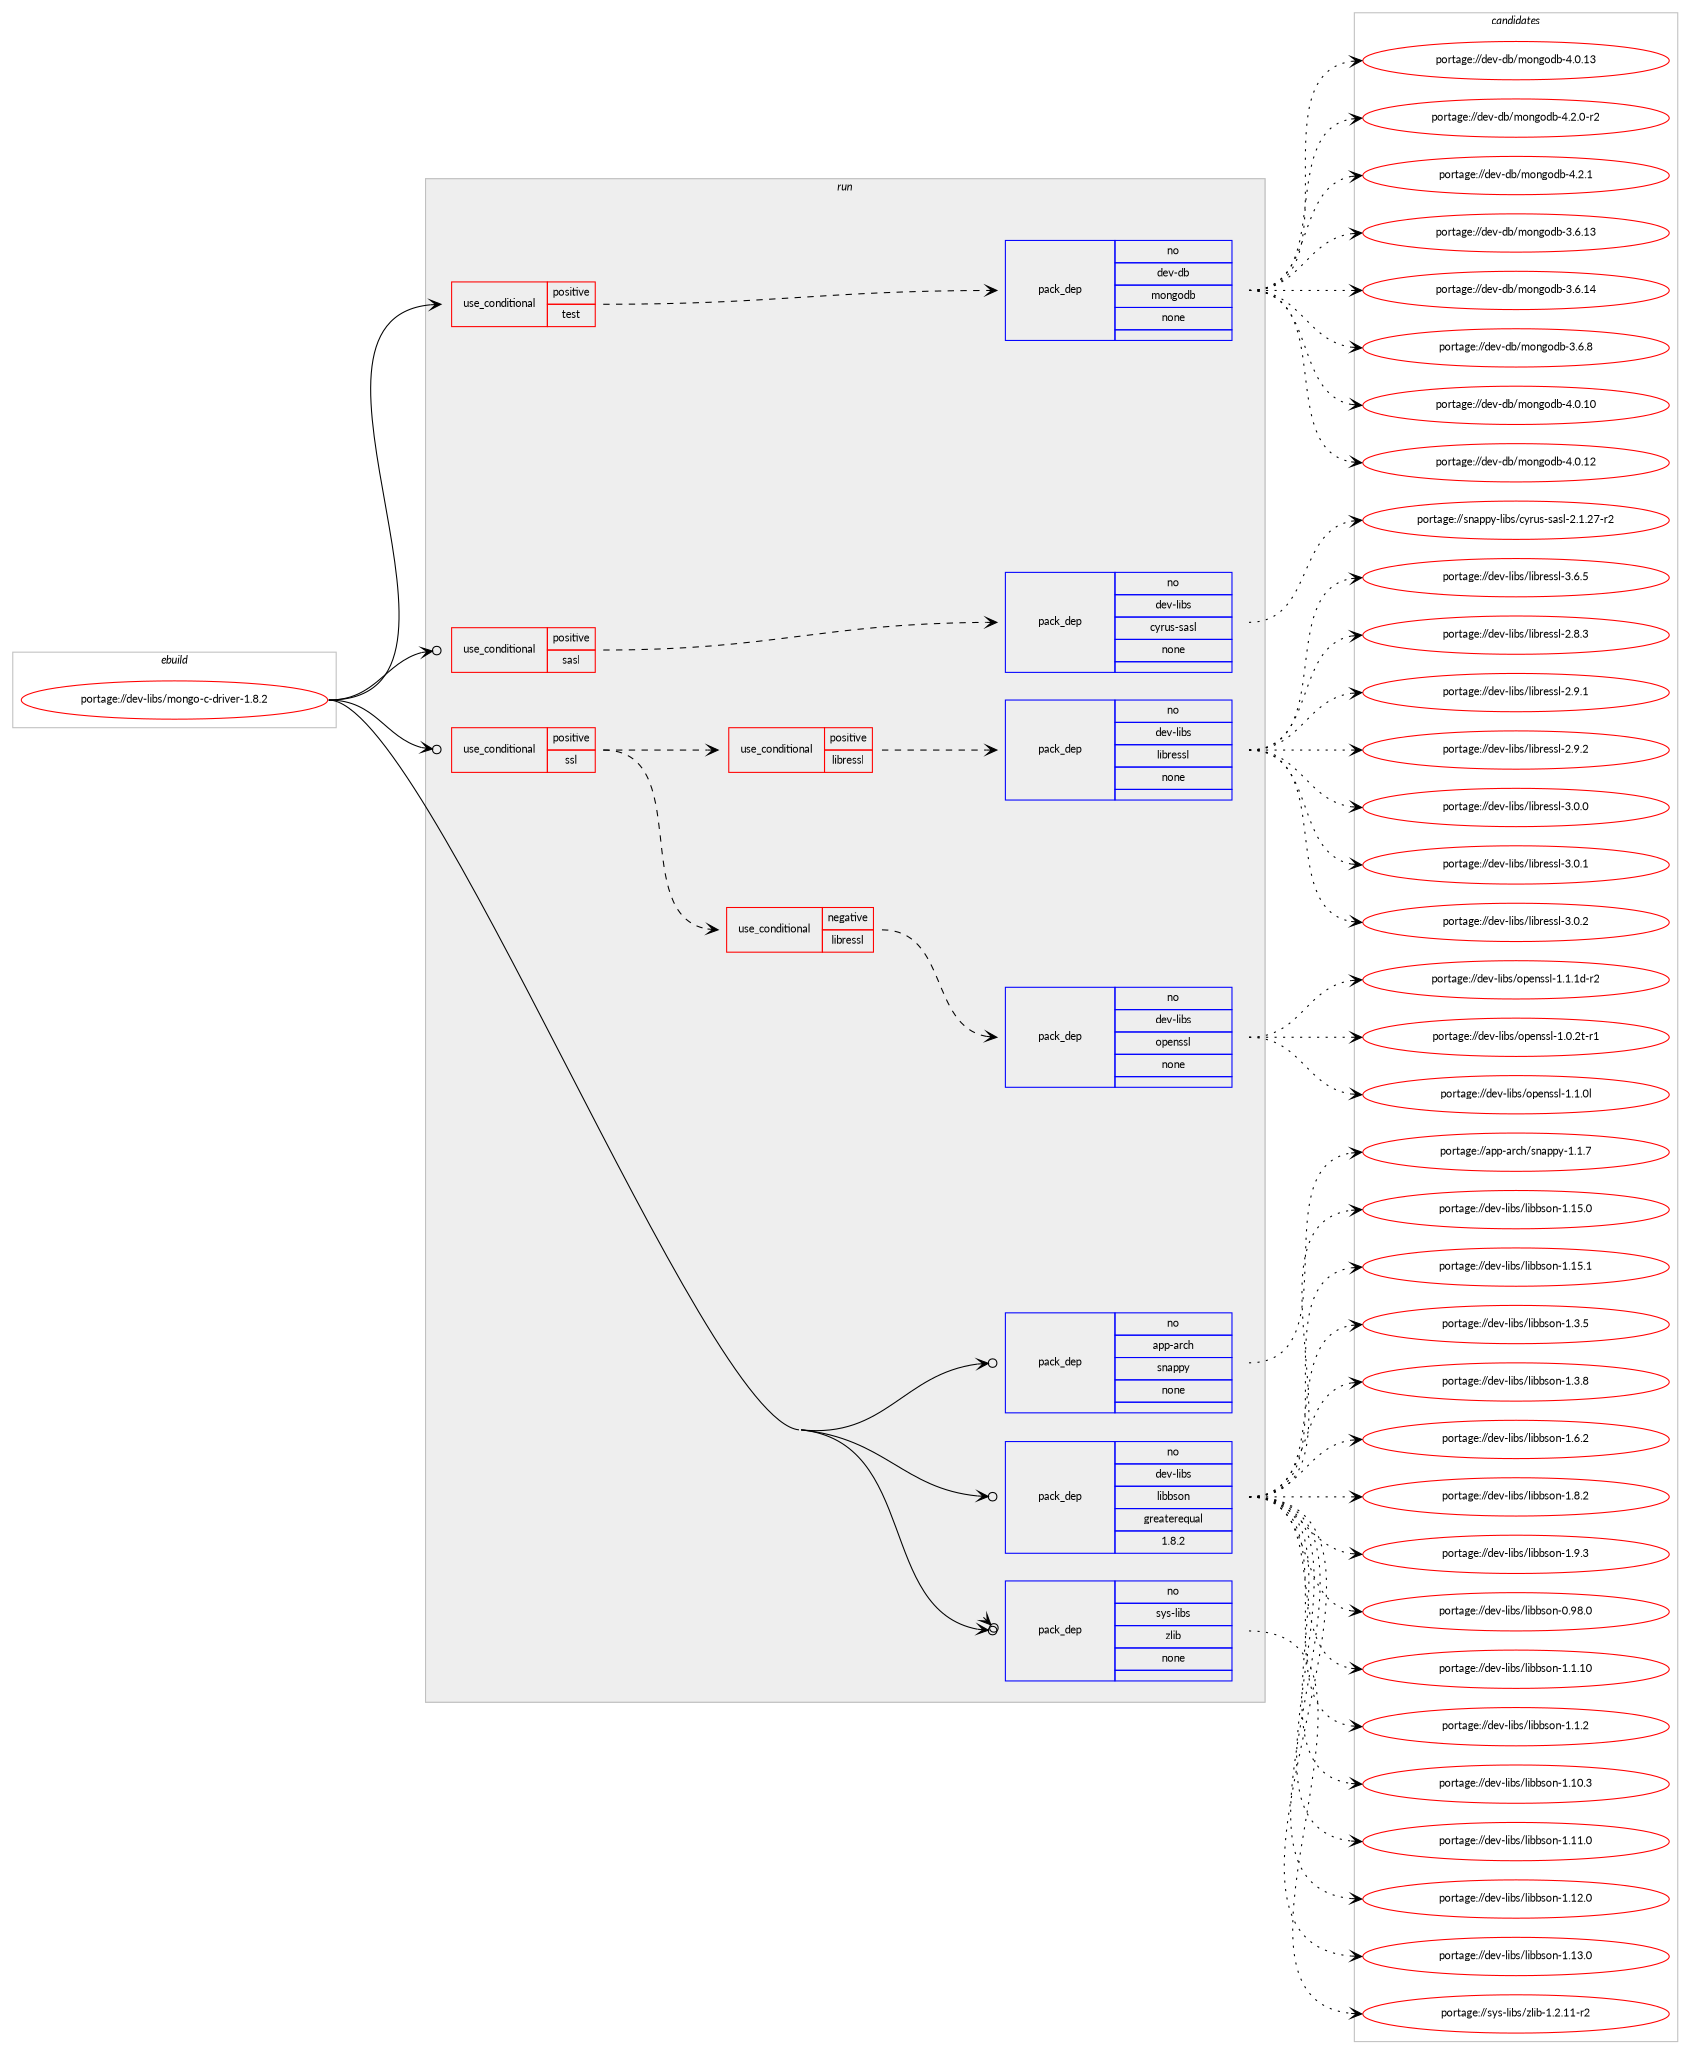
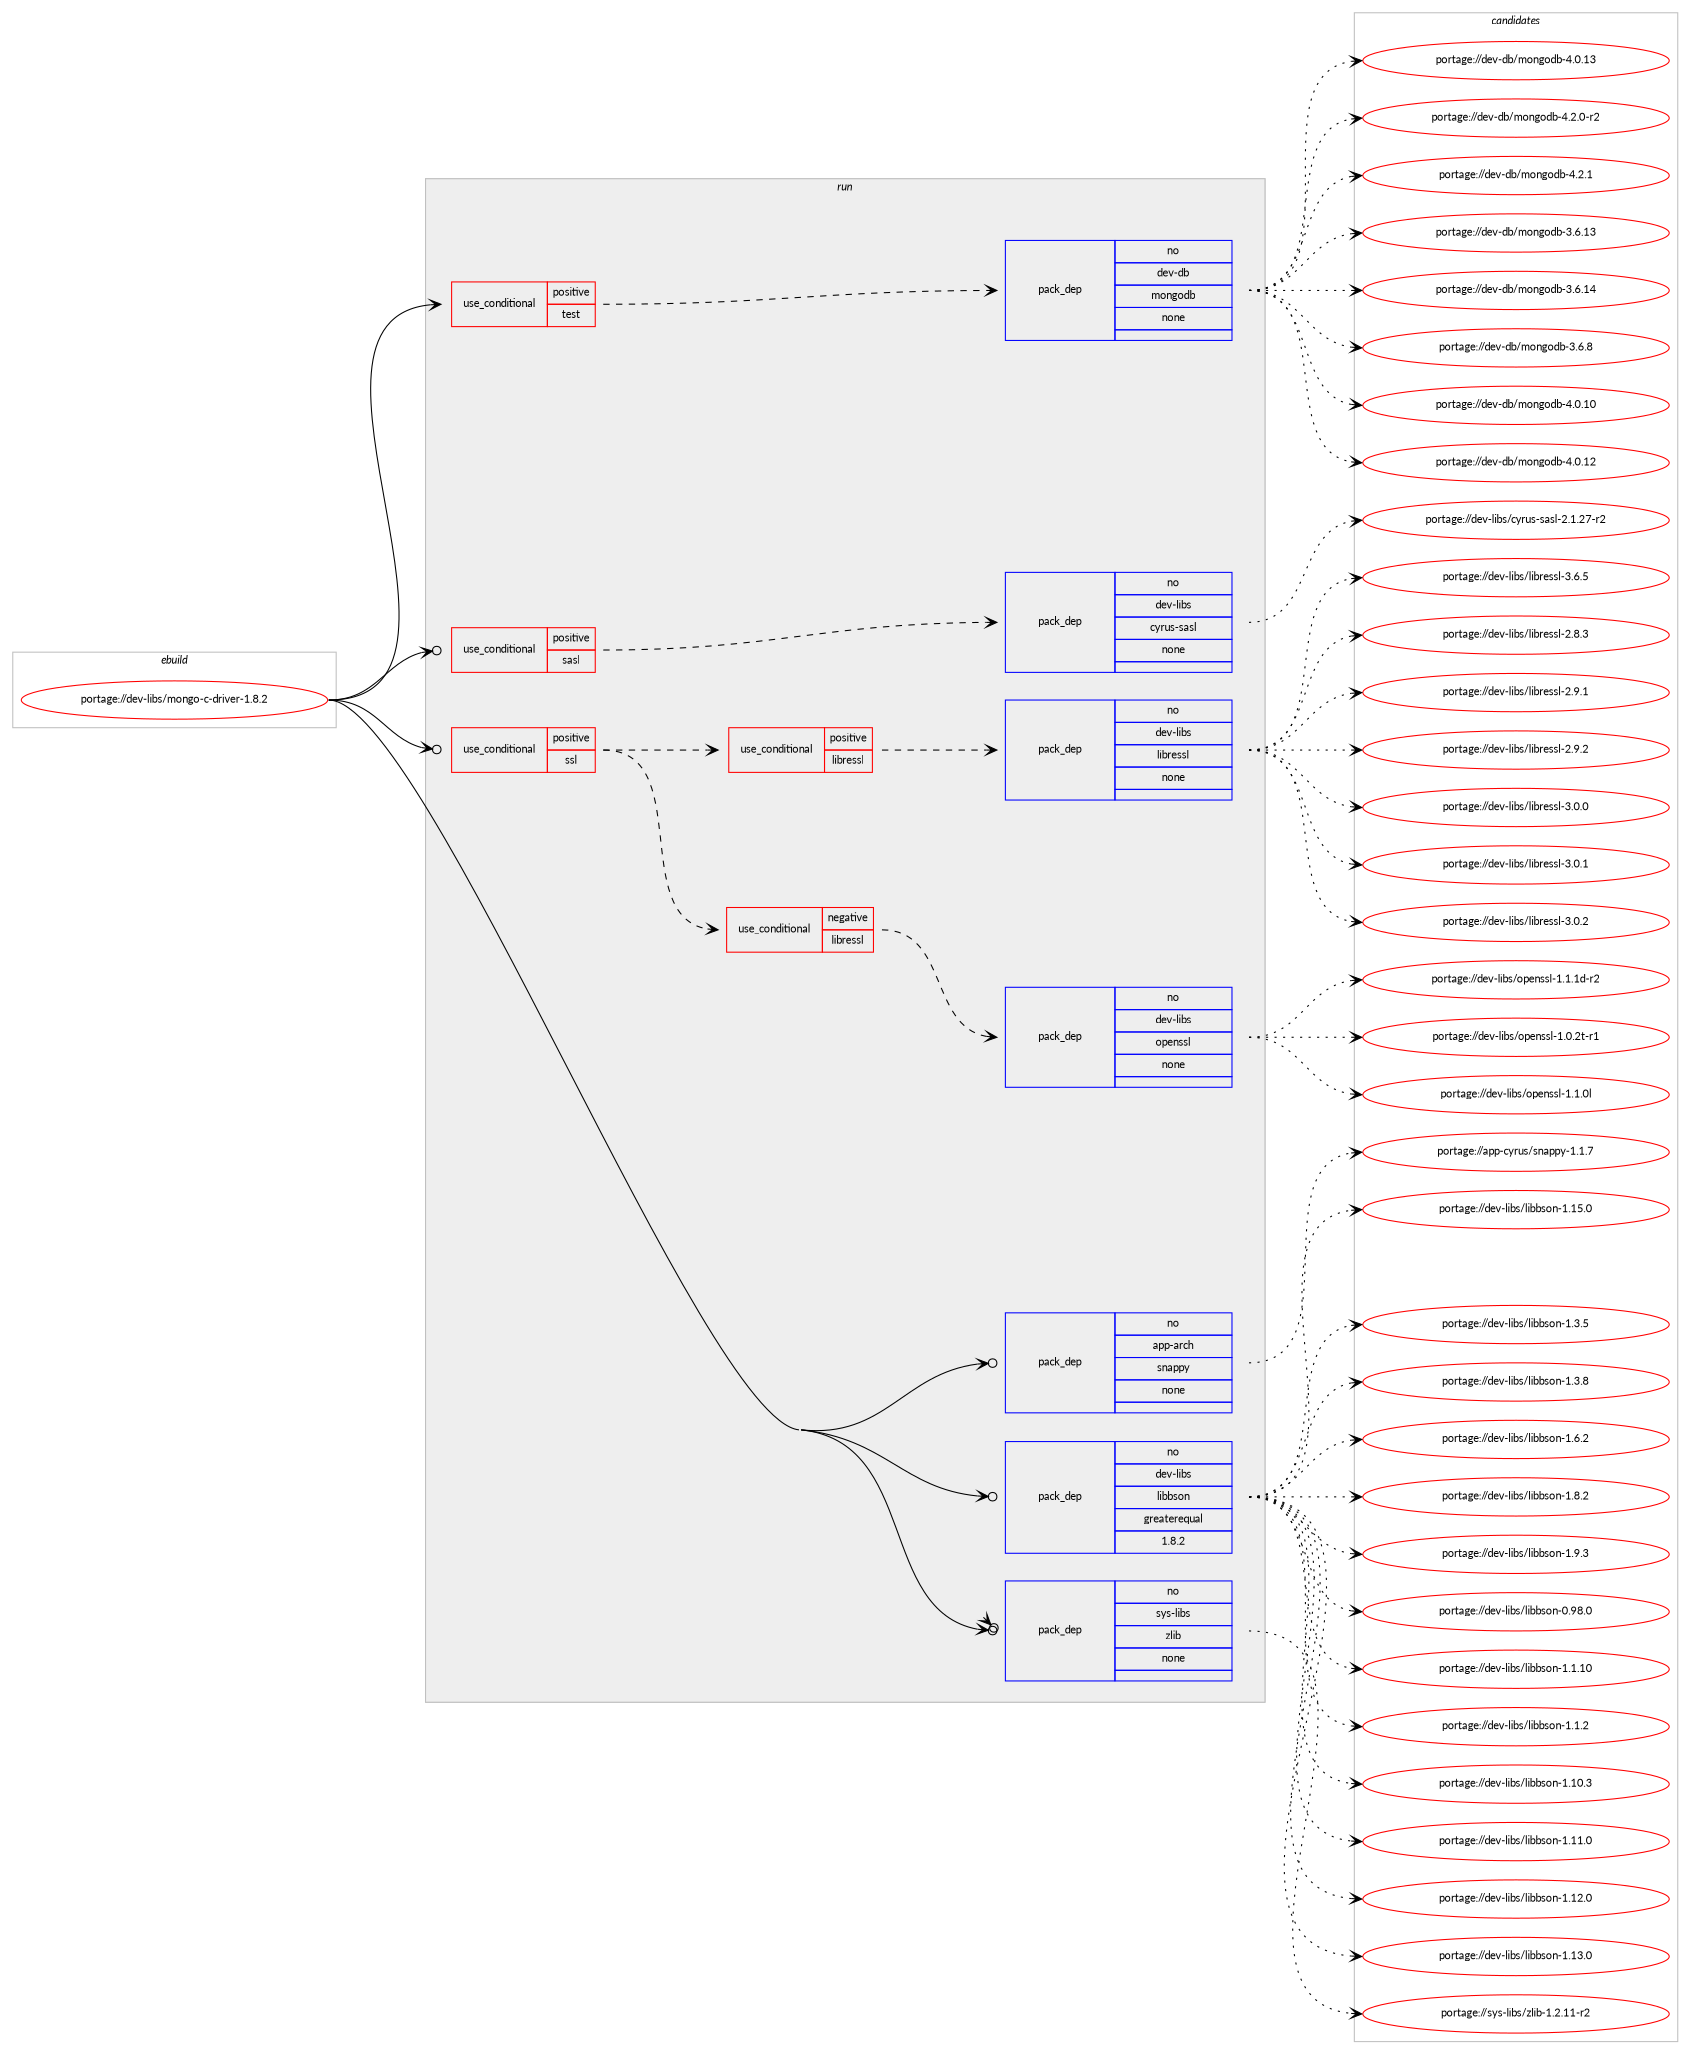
(1516, 520) -> (1516, 520)
(1516, 1152) -> (1516, 1152)
(1516, 1267) -> none
